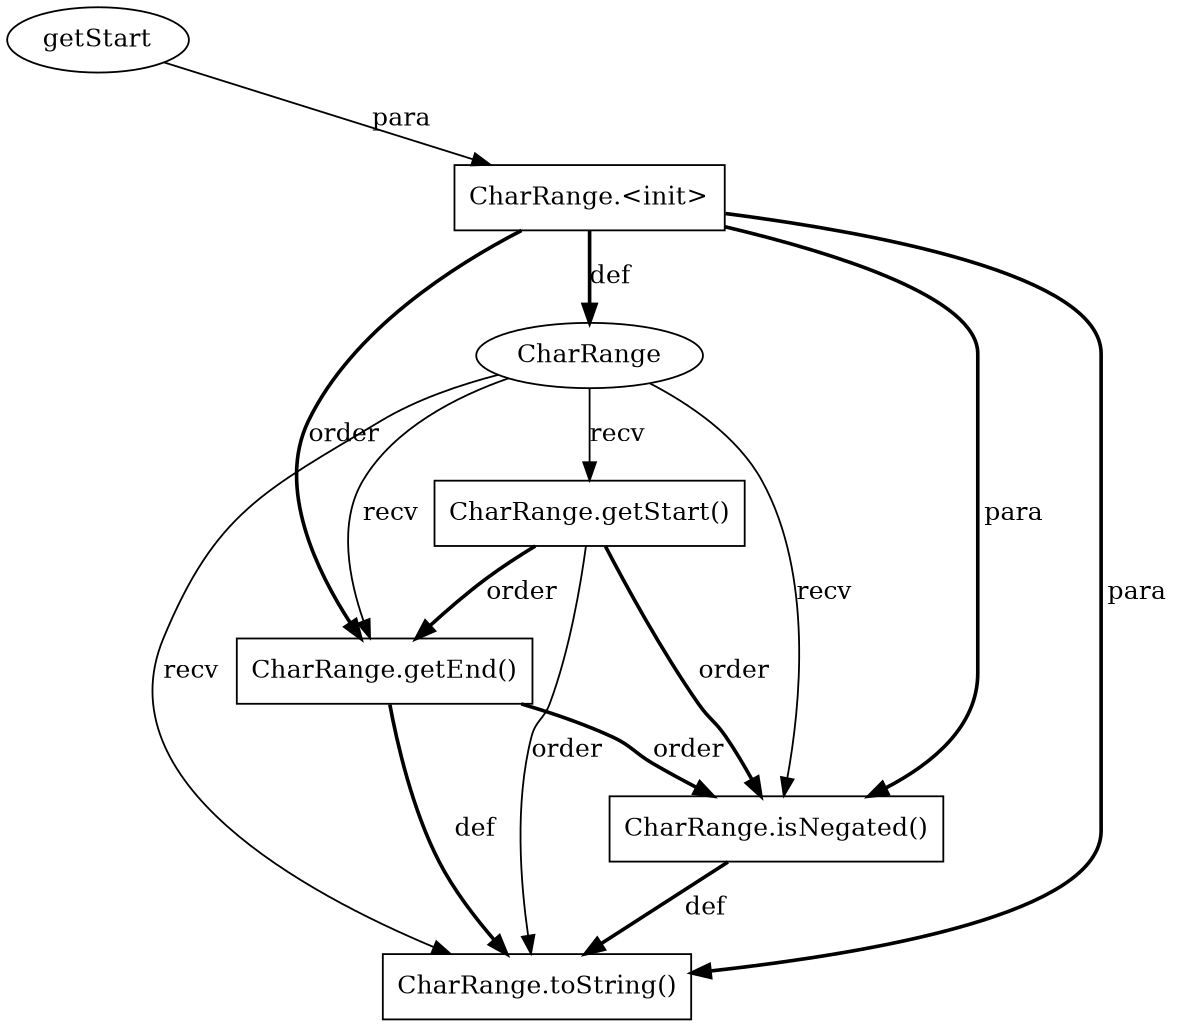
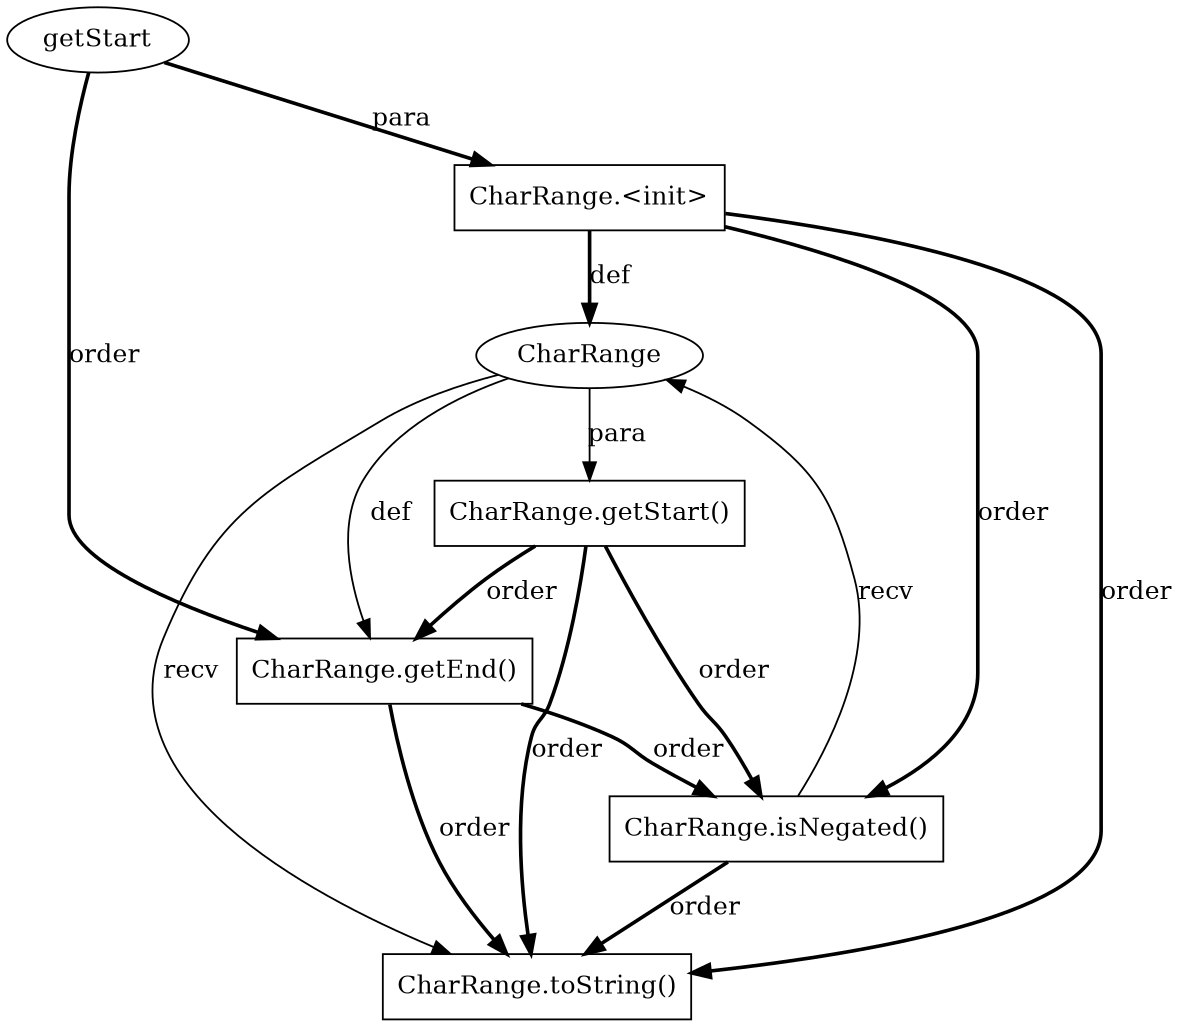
(319, 111) -> (319, 111)
(327, 388) -> (69, 409)
(618, 434) -> (618, 434)
(391, 513) -> (391, 513)
(1014, 513) -> (1014, 513)
(788, 552) -> (849, 560)
(1137, 592) -> (1137, 592)
(532, 736) -> (532, 736)
(475, 829) -> (475, 829)
(706, 908) -> (706, 908)
